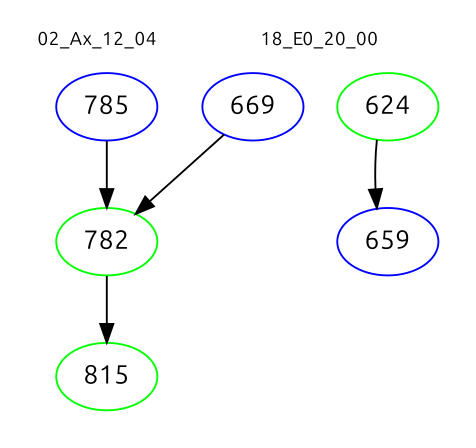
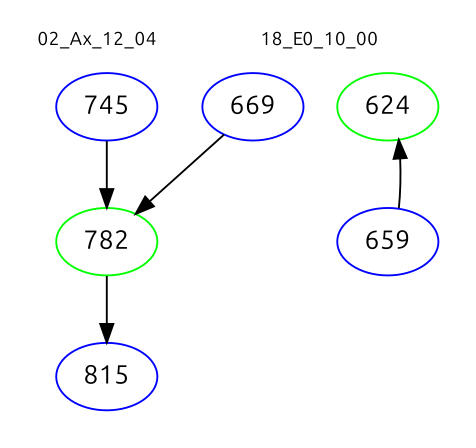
(320, 40) -> (320, 40)
(107, 107) -> (107, 107)
(375, 165) -> (400, 183)
(107, 377) -> (107, 377)
